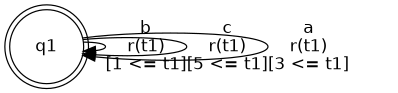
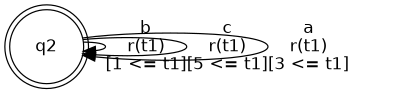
(47, 47) -> (47, 47)
